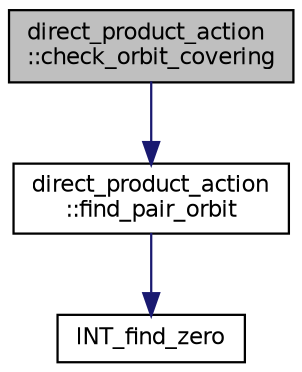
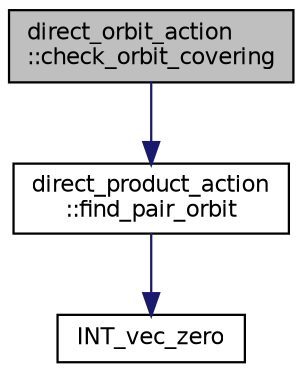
(151, 46) -> (151, 46)
(151, 339) -> (151, 339)
